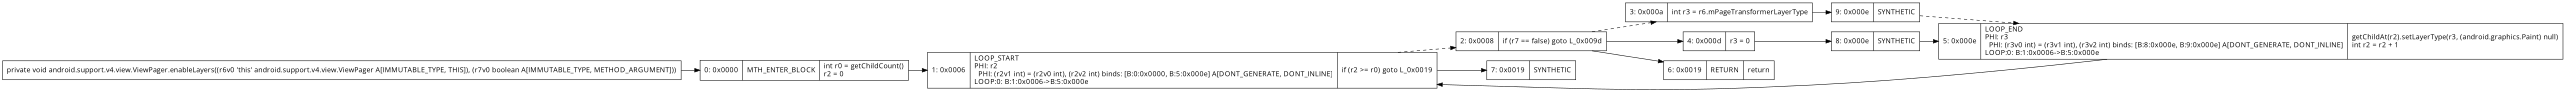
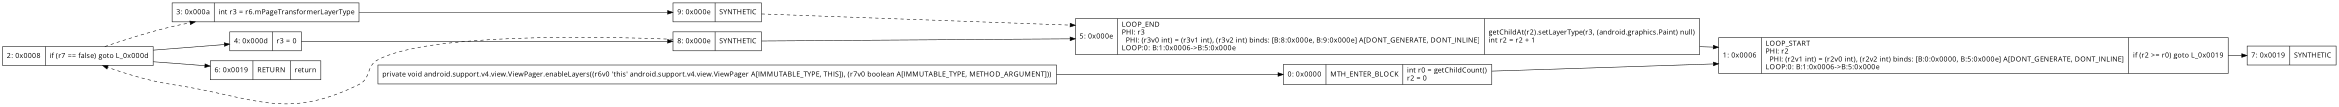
(1553, 41) -> (99, 56)
(1424, 50) -> (381, 59)
